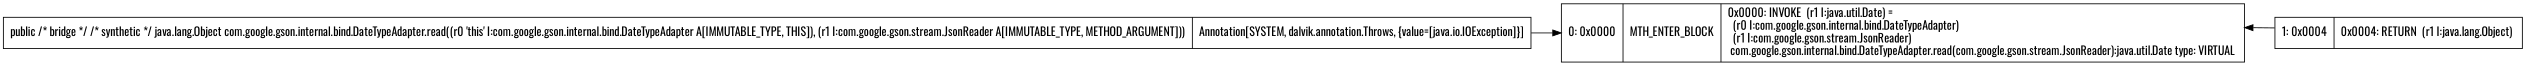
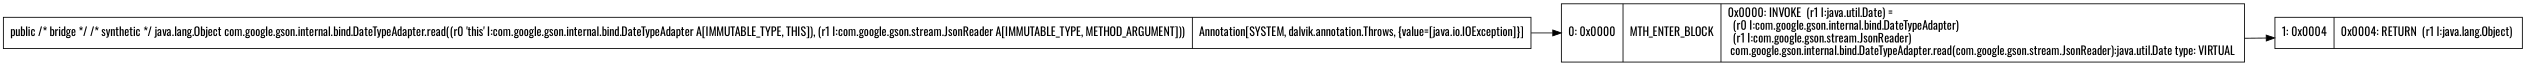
(2264, 28) -> (2255, 38)
